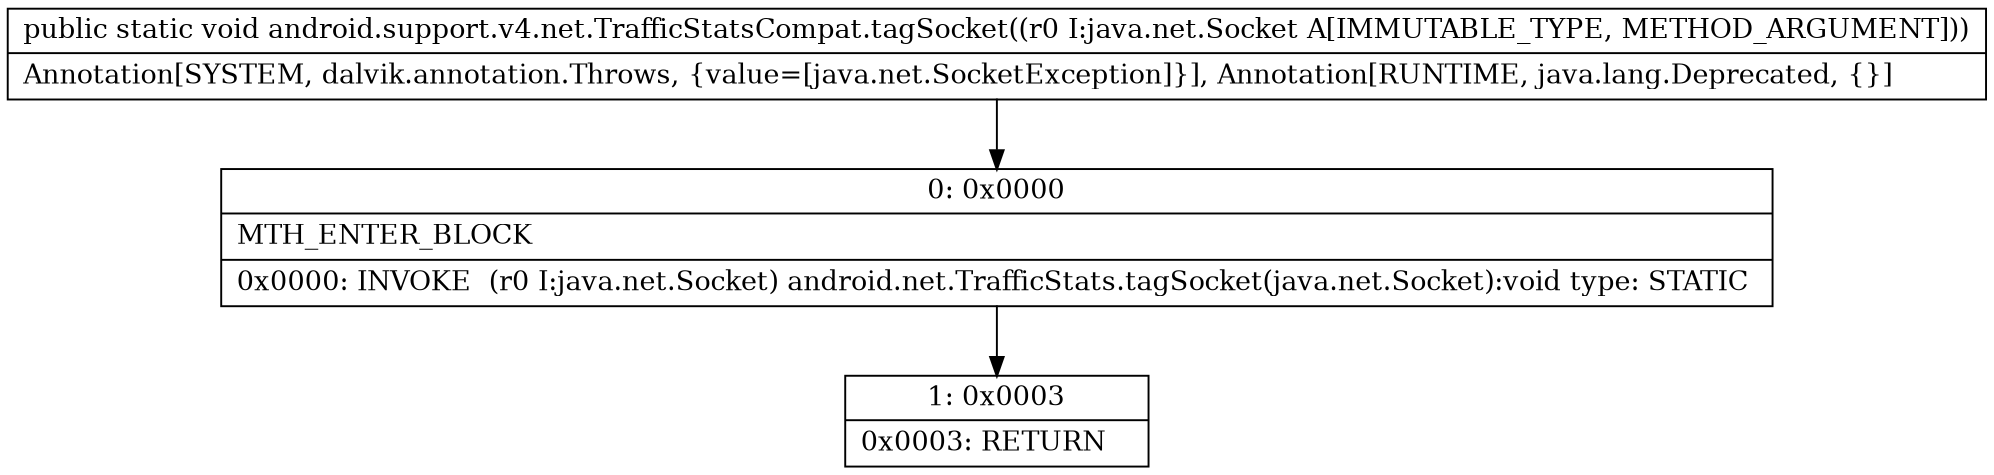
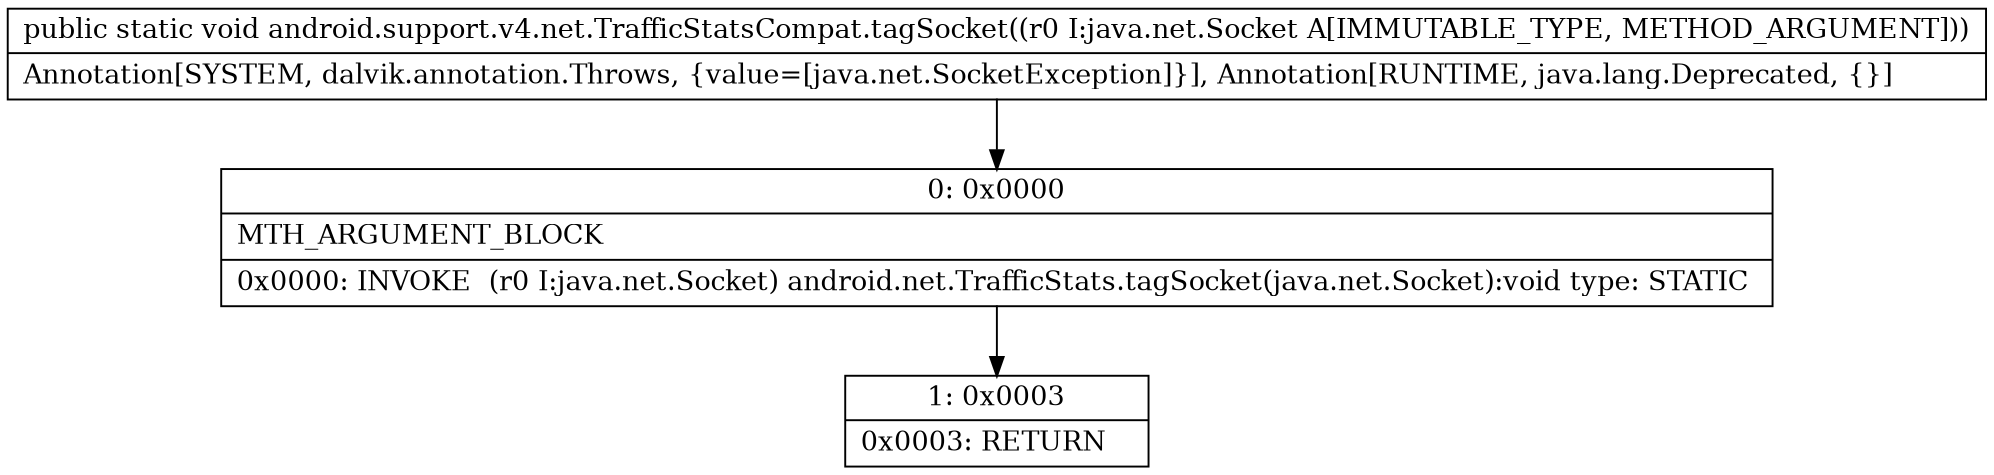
(385, 236) -> (420, 236)
